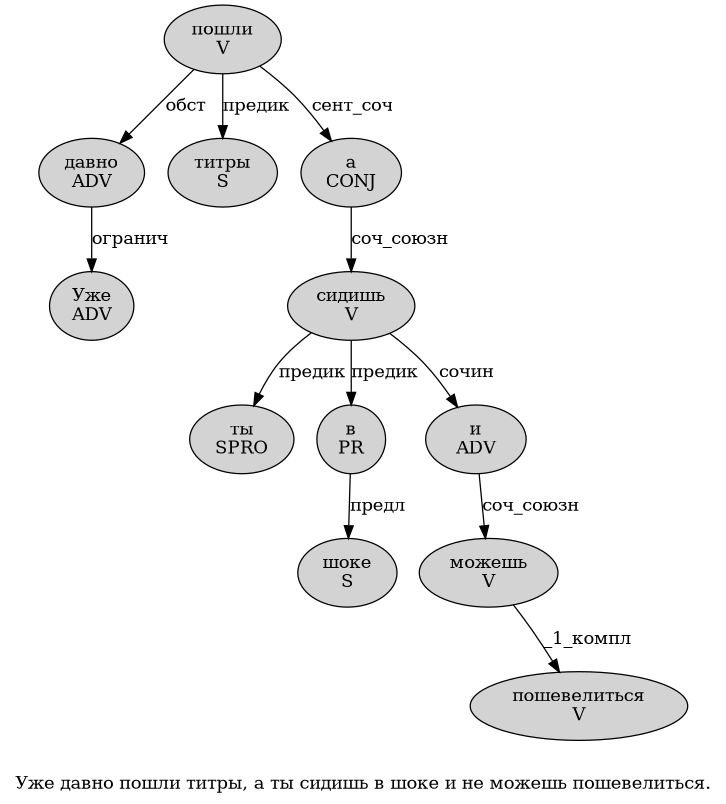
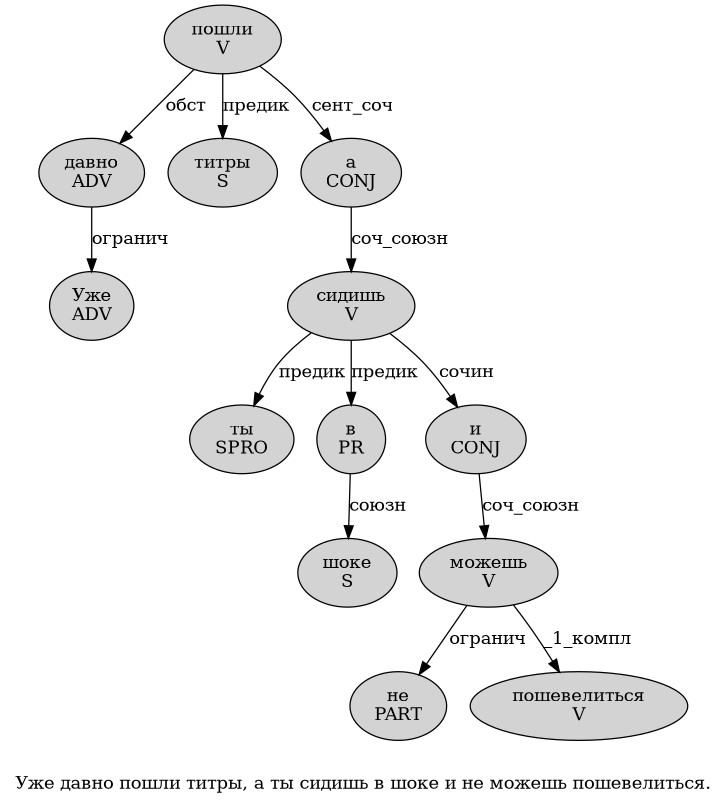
(476, 439) -> (476, 439)
(378, 506) -> (378, 506)
none -> (398, 706)
